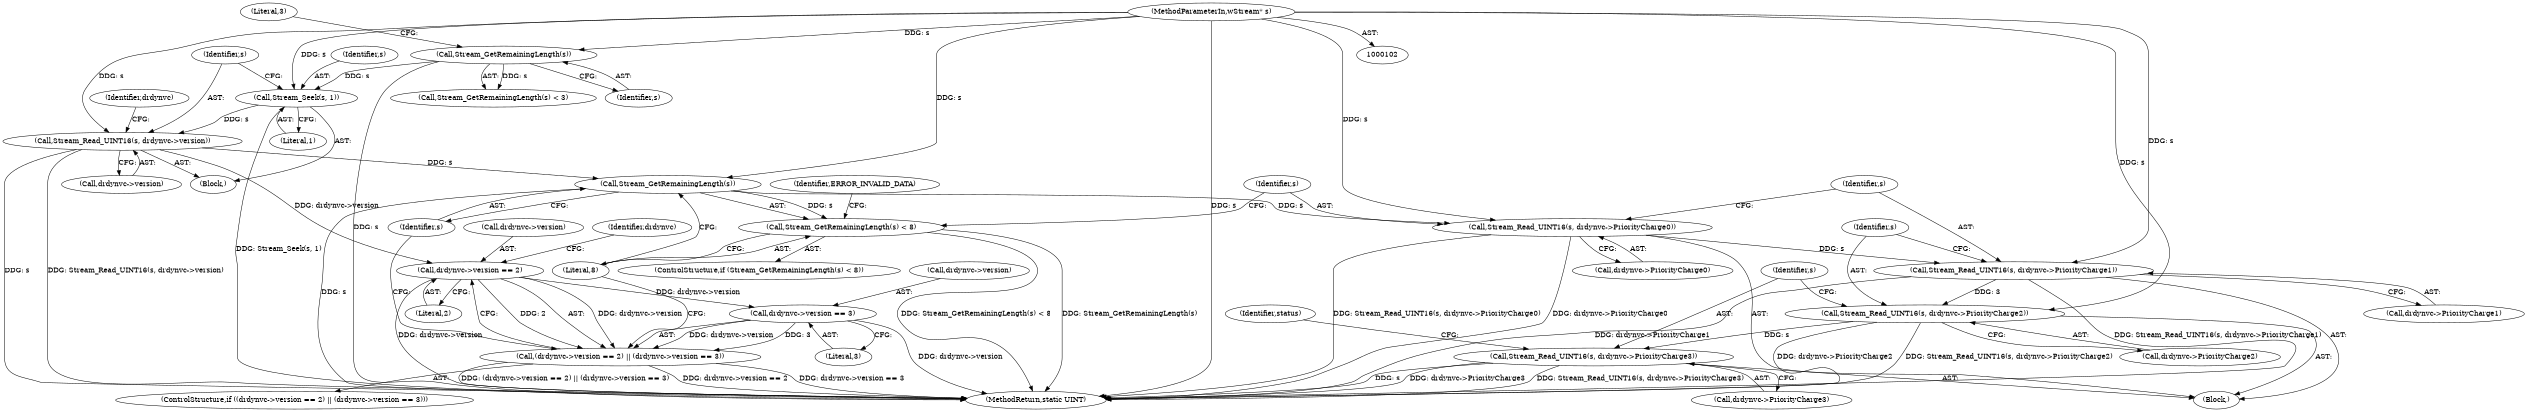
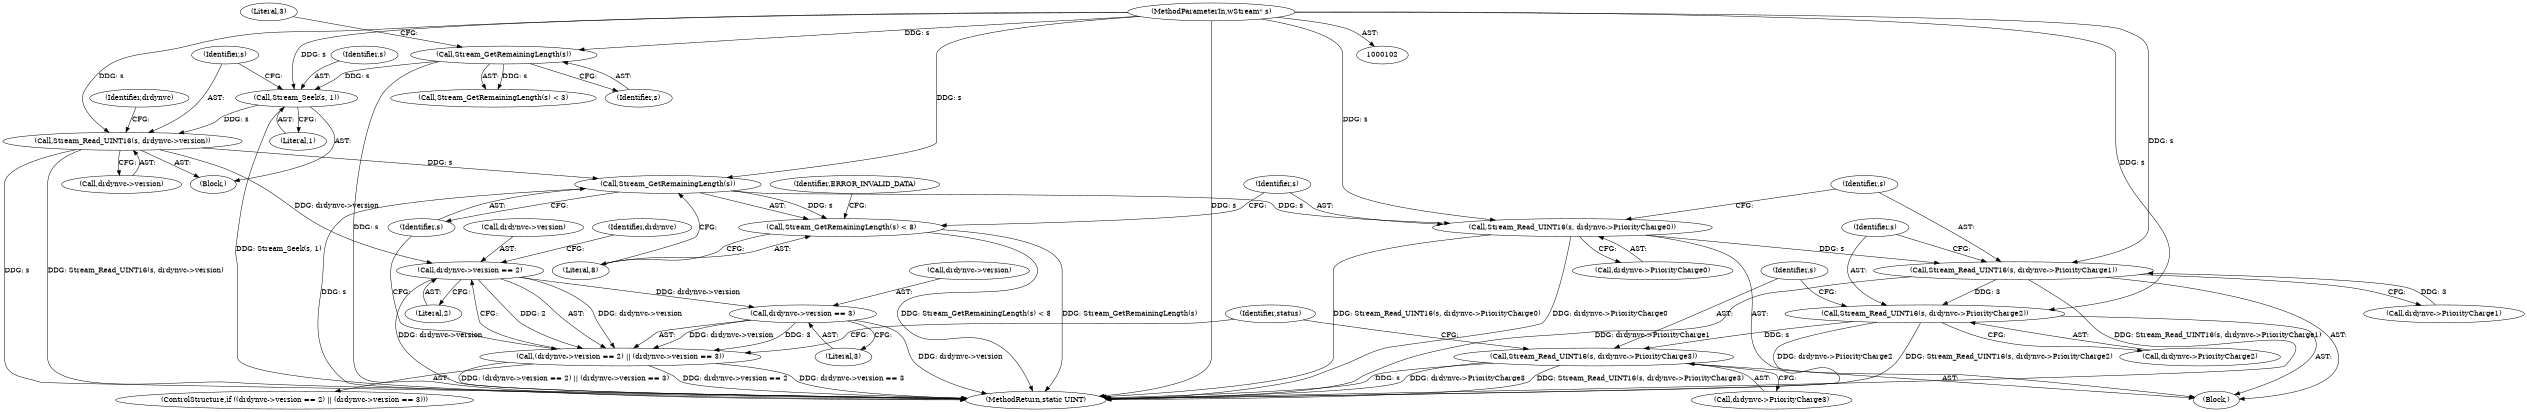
(759, 271) -> none
(2434, 292) -> (2434, 292)
(681, 302) -> (990, 324)
